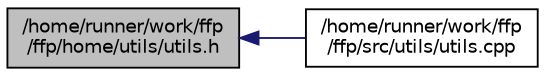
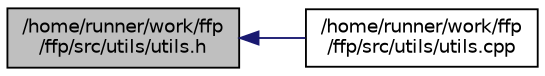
(123, 38) -> (123, 38)
